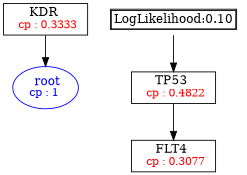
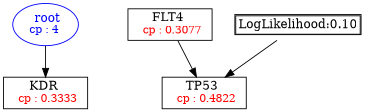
(46, 46) -> (46, 57)
(46, 93) -> (46, 30)
(174, 117) -> (185, 55)
